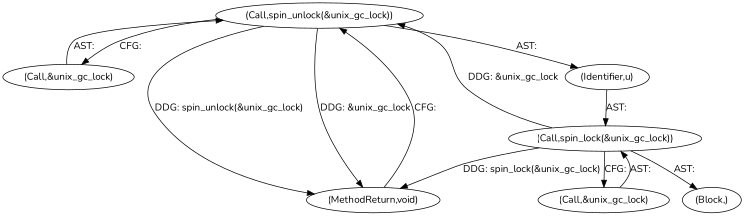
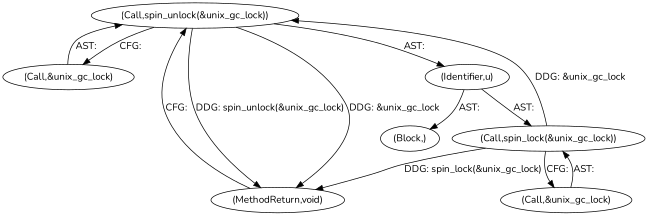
(662, 167) -> (454, 111)
